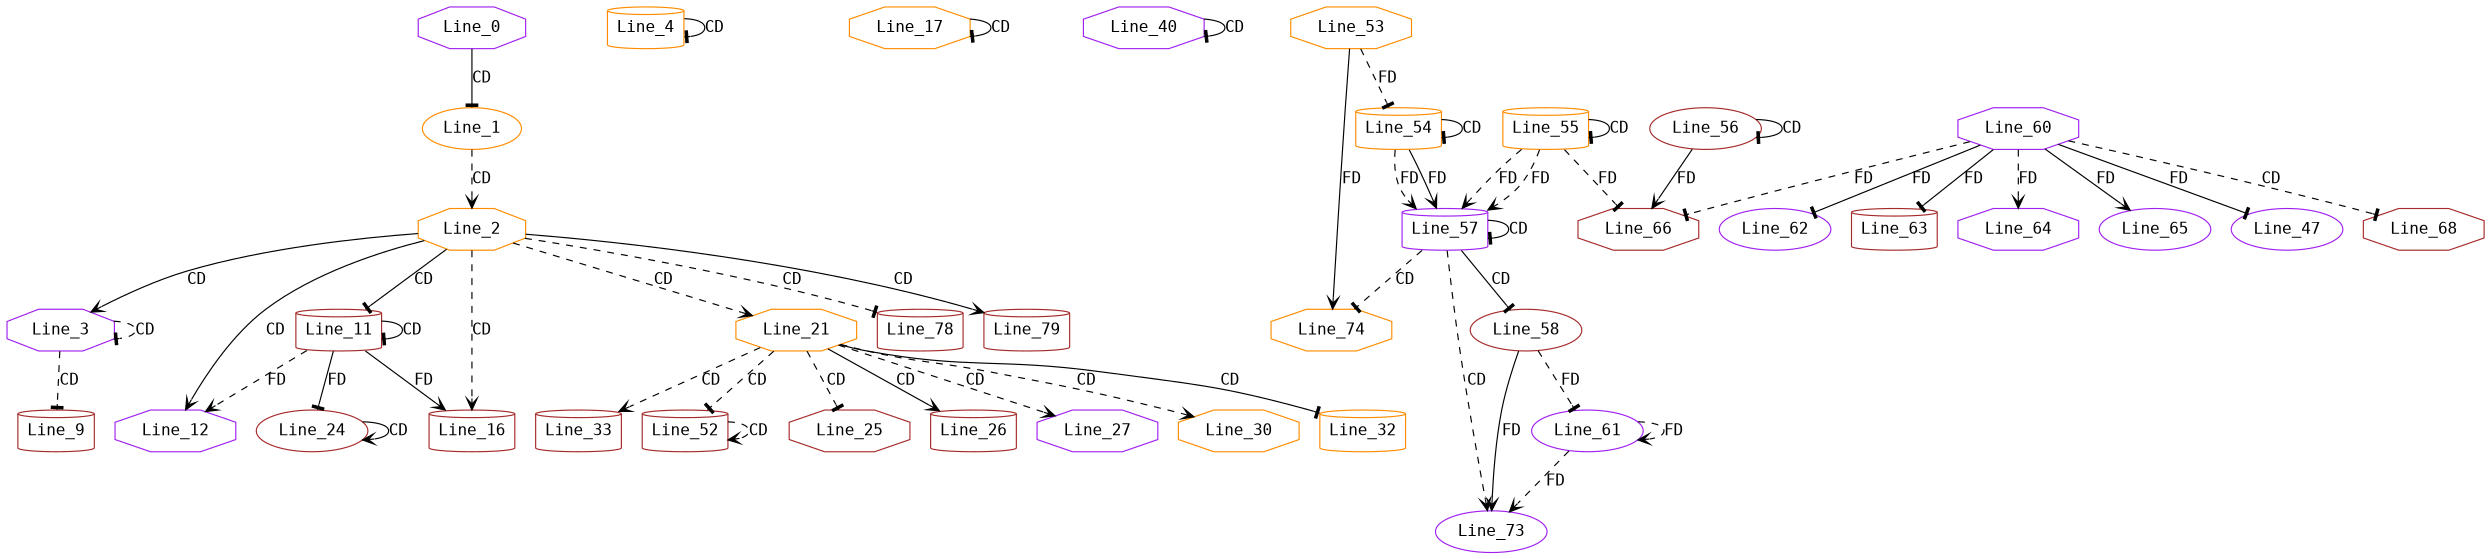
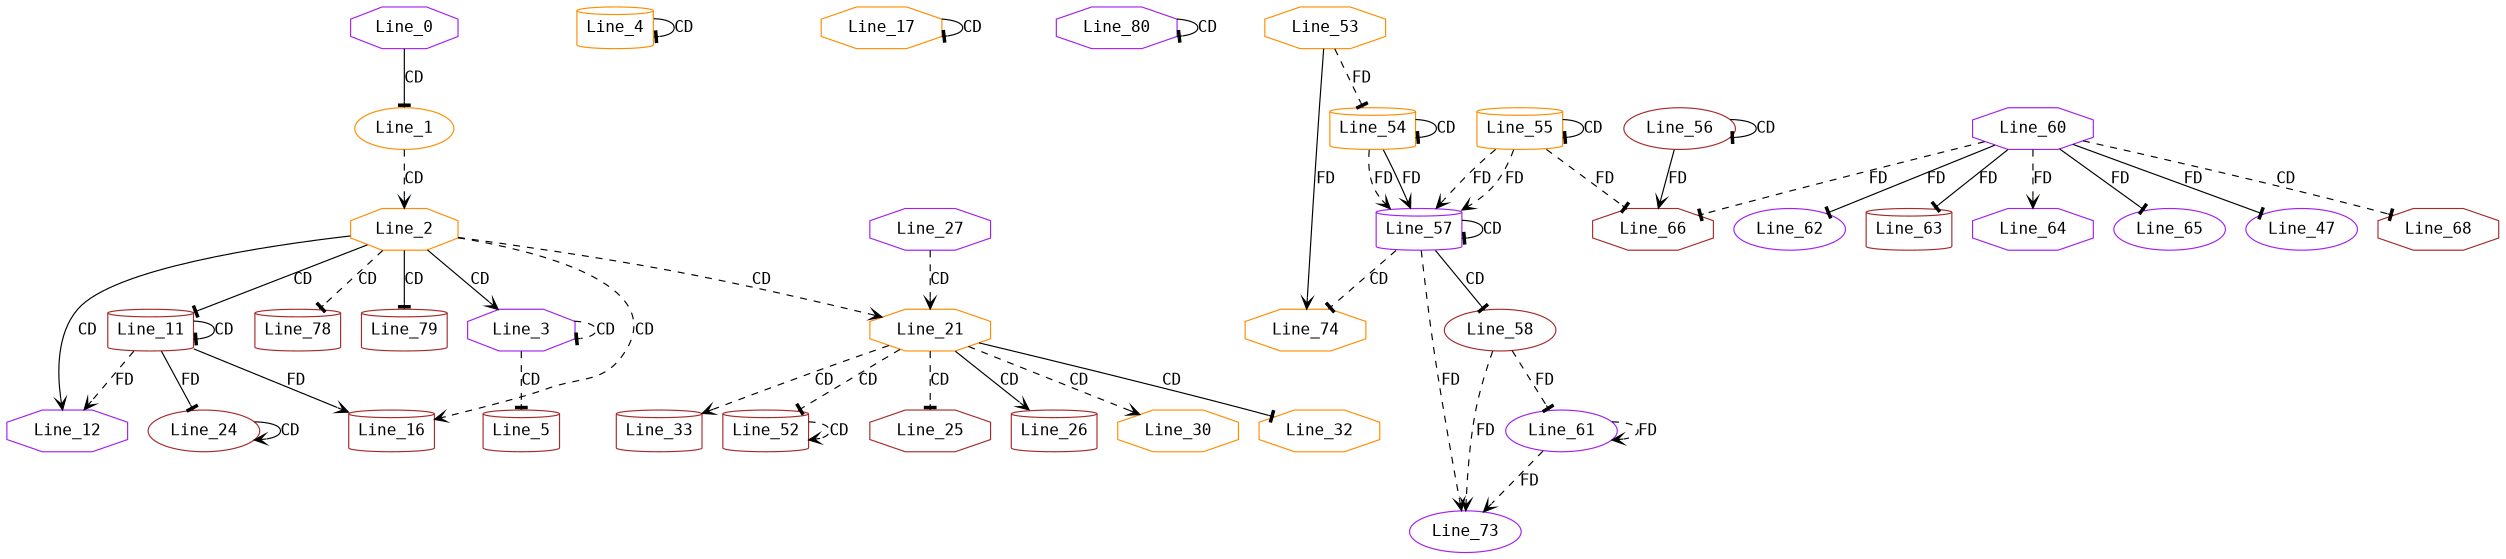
(1144, 28) -> (1117, 28)
(2083, 176) -> (2100, 178)
(751, 261) -> (404, 277)
(941, 379) -> (930, 274)
(1477, 381) -> (1451, 381)
(1499, 424) -> (1473, 424)
(56, 431) -> (521, 431)
(1363, 431) -> (1319, 431)
